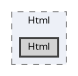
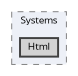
(39, 21) -> (39, 21)
